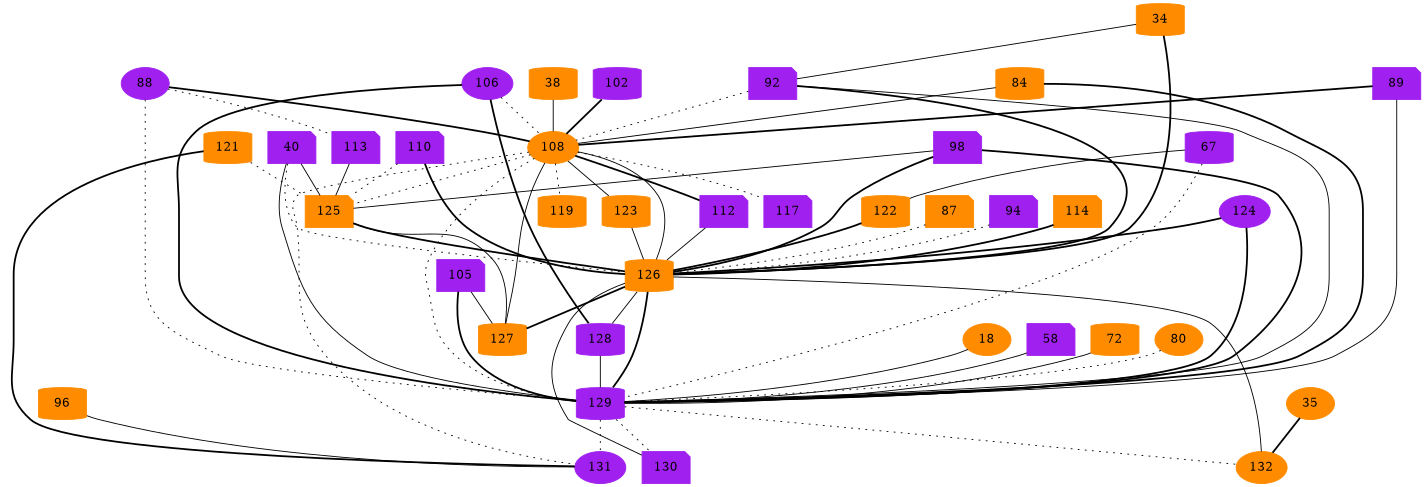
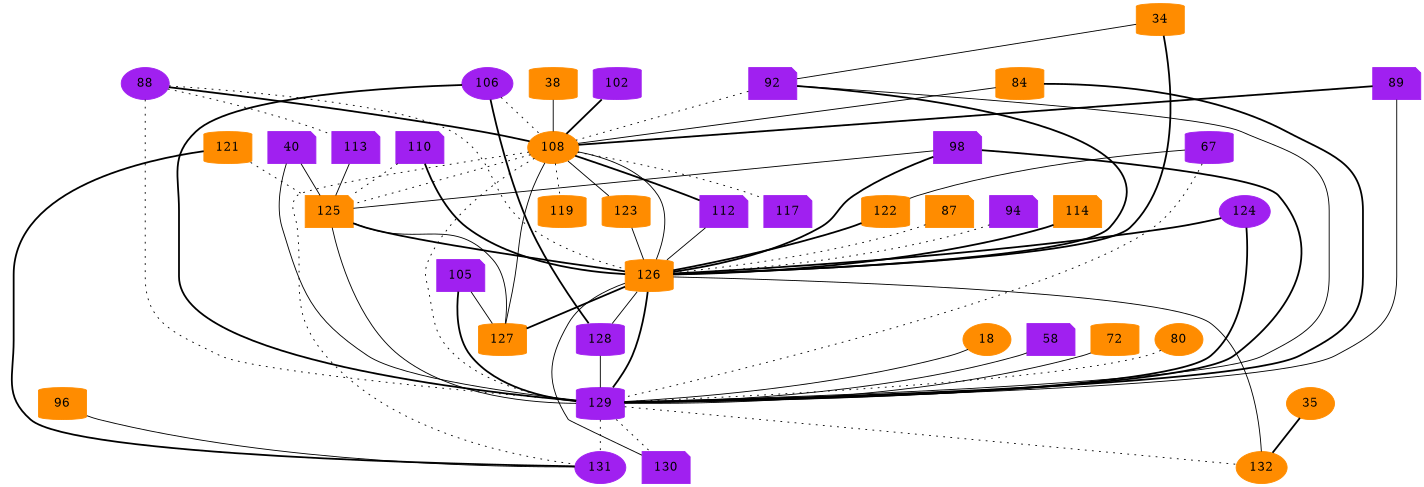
(427, 250) -> (460, 137)
none -> (416, 366)
